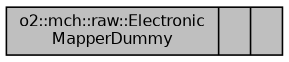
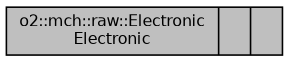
(113, 39) -> (113, 39)
